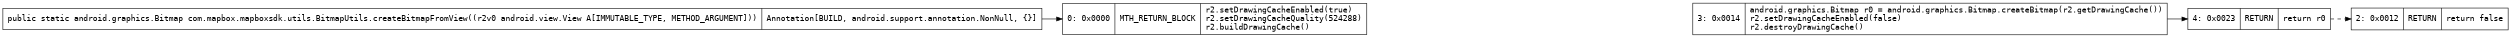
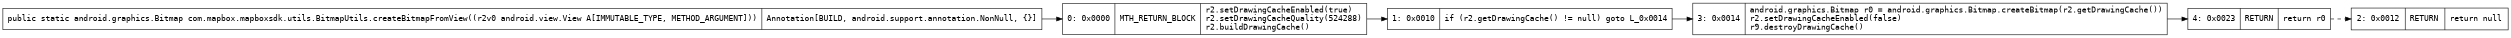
none -> (1530, 19)
(2475, 19) -> (2476, 19)
(1807, 27) -> (1807, 27)
